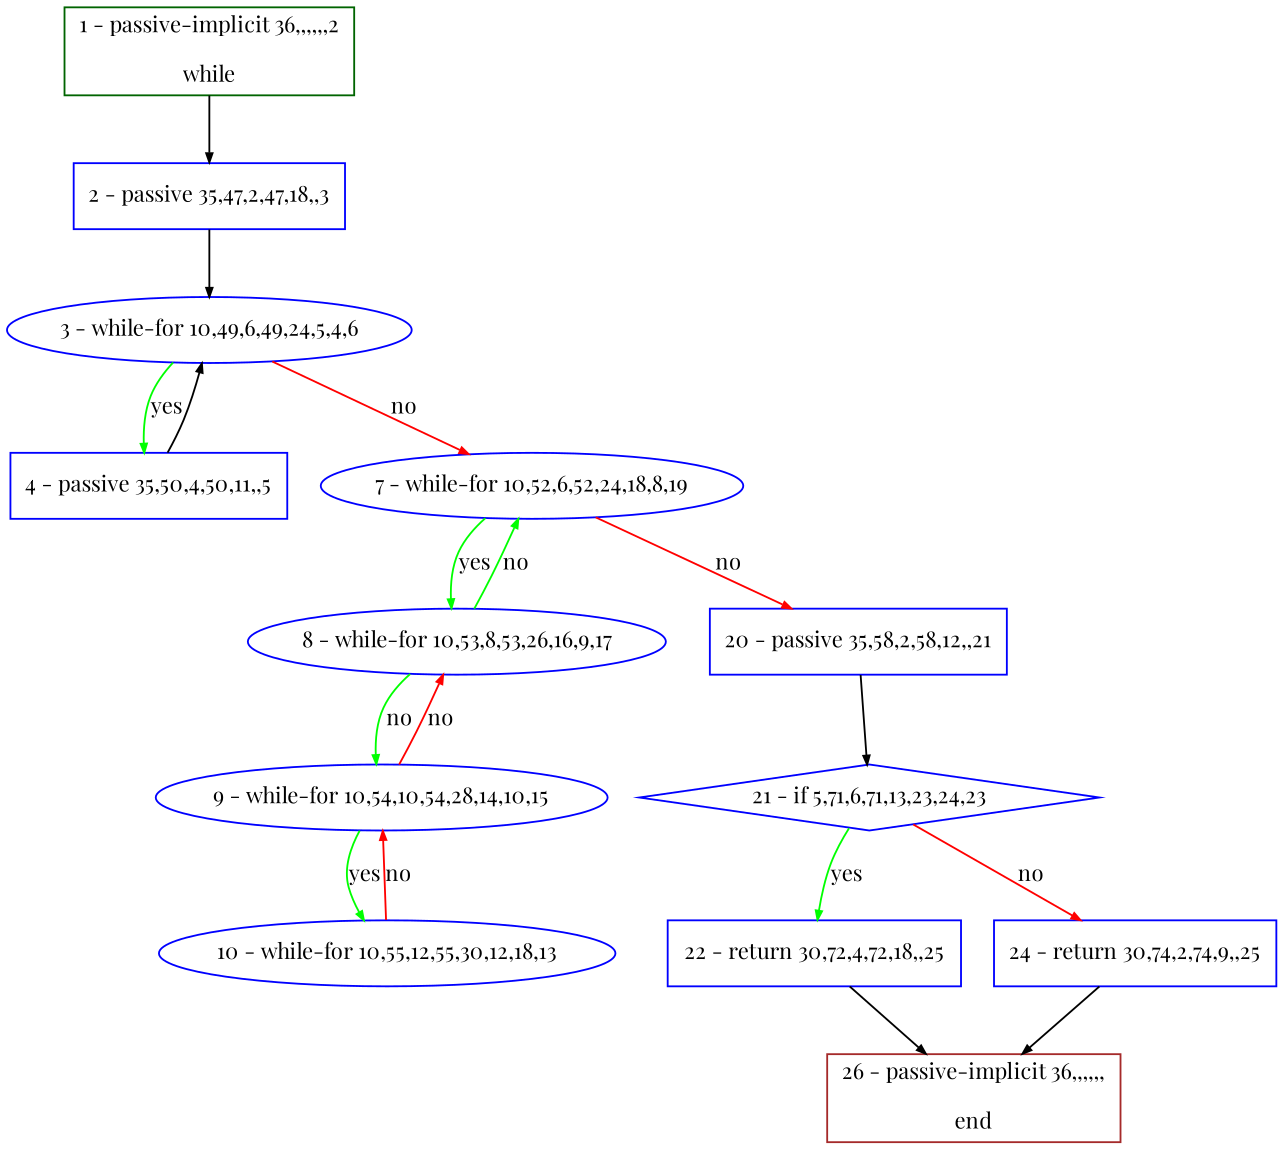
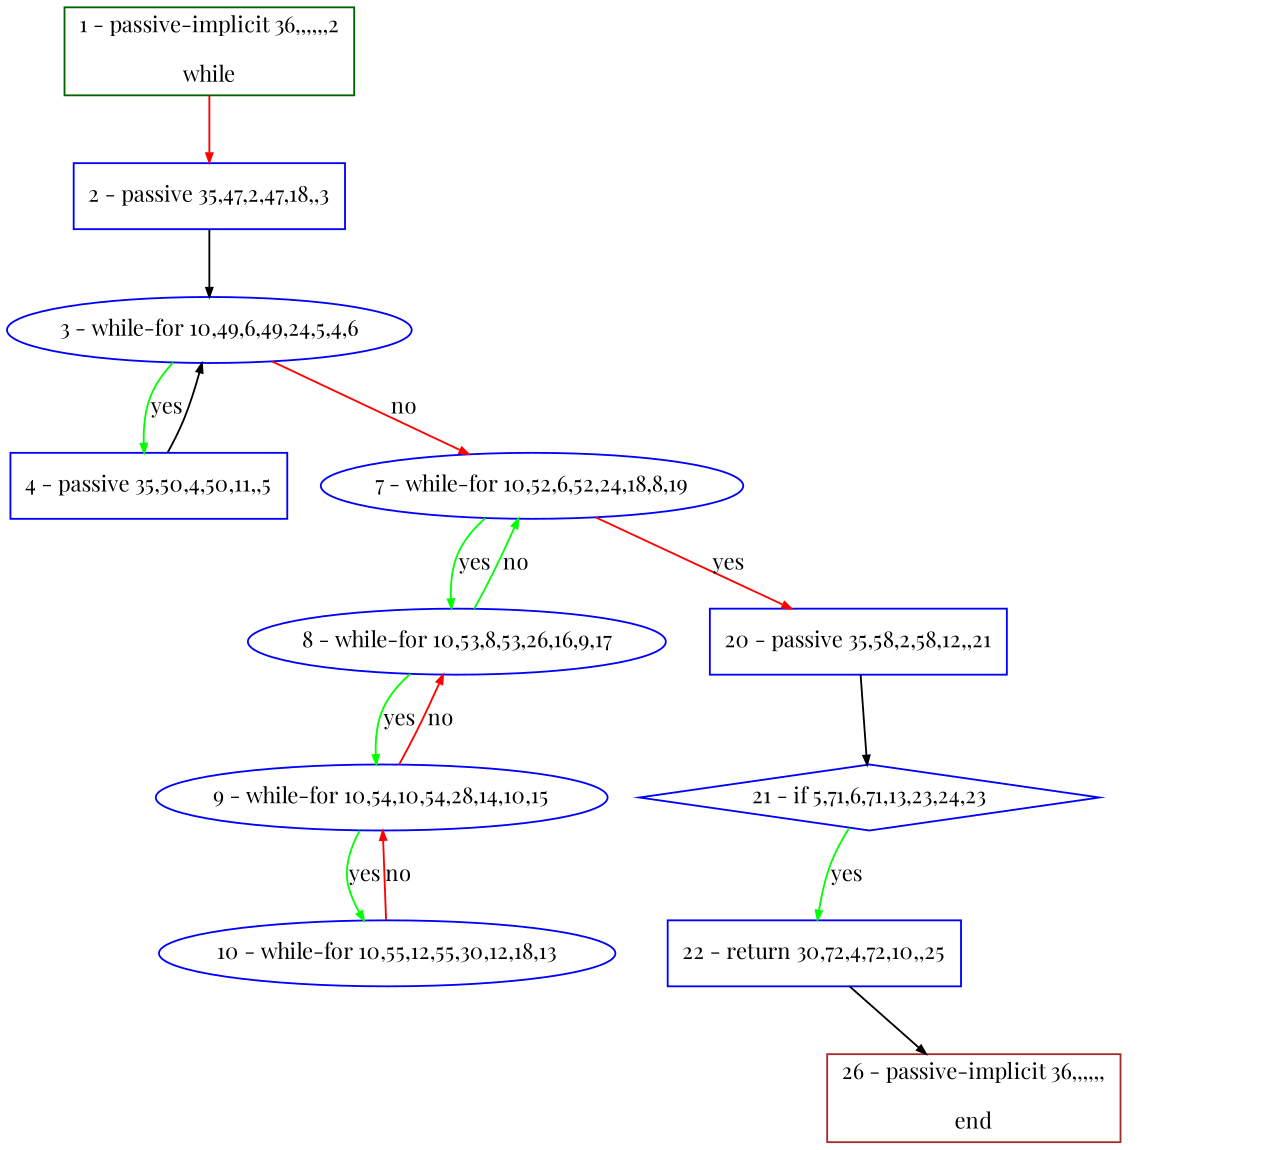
(209, 124) -> (209, 124)
(729, 564) -> (729, 564)
(400, 720) -> (400, 720)
(814, 953) -> (814, 953)
(1135, 953) -> none
